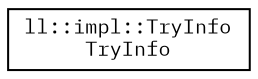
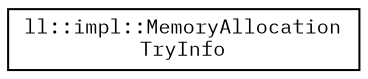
(129, 40) -> (184, 40)
